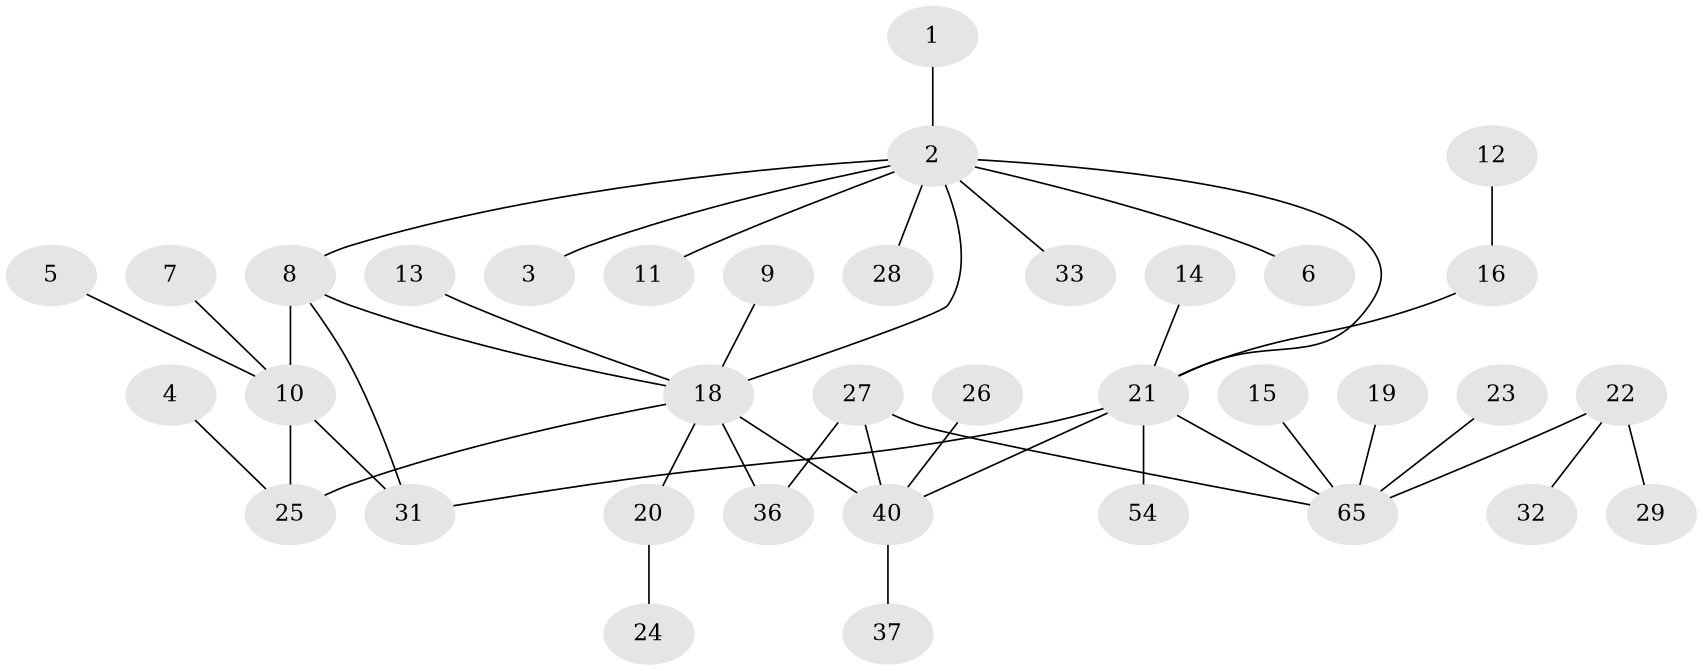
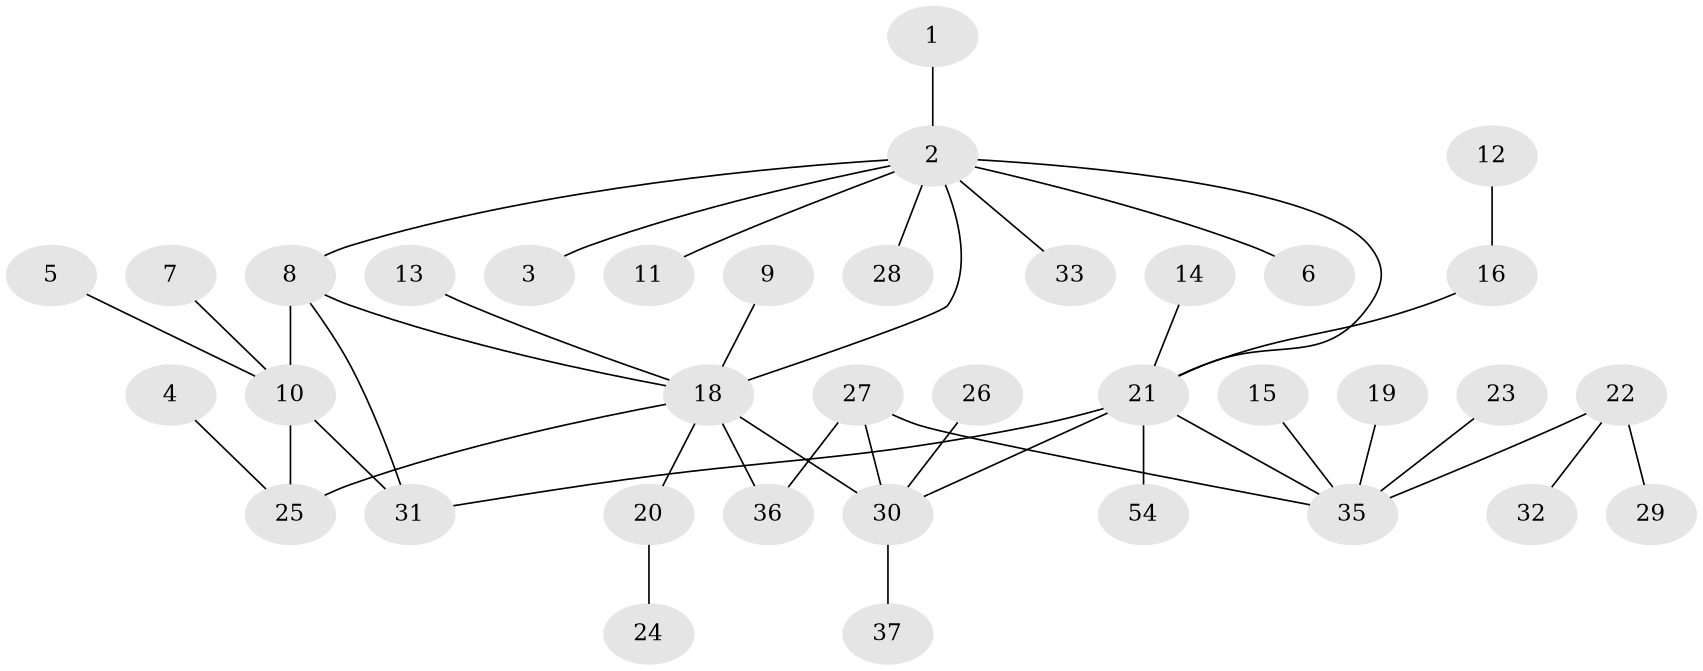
(888, 515) -> (888, 515)
(1353, 515) -> (1353, 515)
